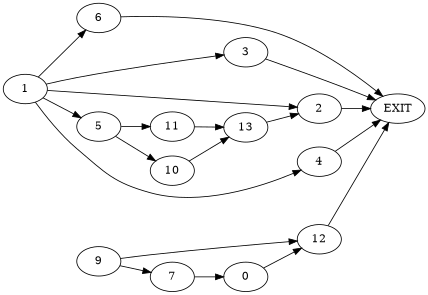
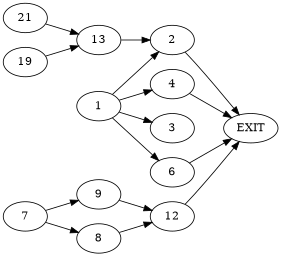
(317, 77) -> none
(99, 127) -> none
(172, 127) -> (25, 18)
(172, 171) -> (25, 62)
(132, 268) -> (58, 207)
(246, 277) -> (99, 238)
